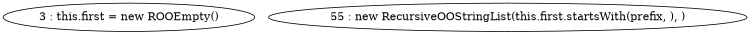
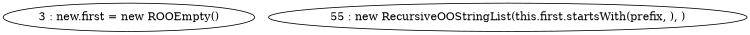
(129, 17) -> (129, 17)
